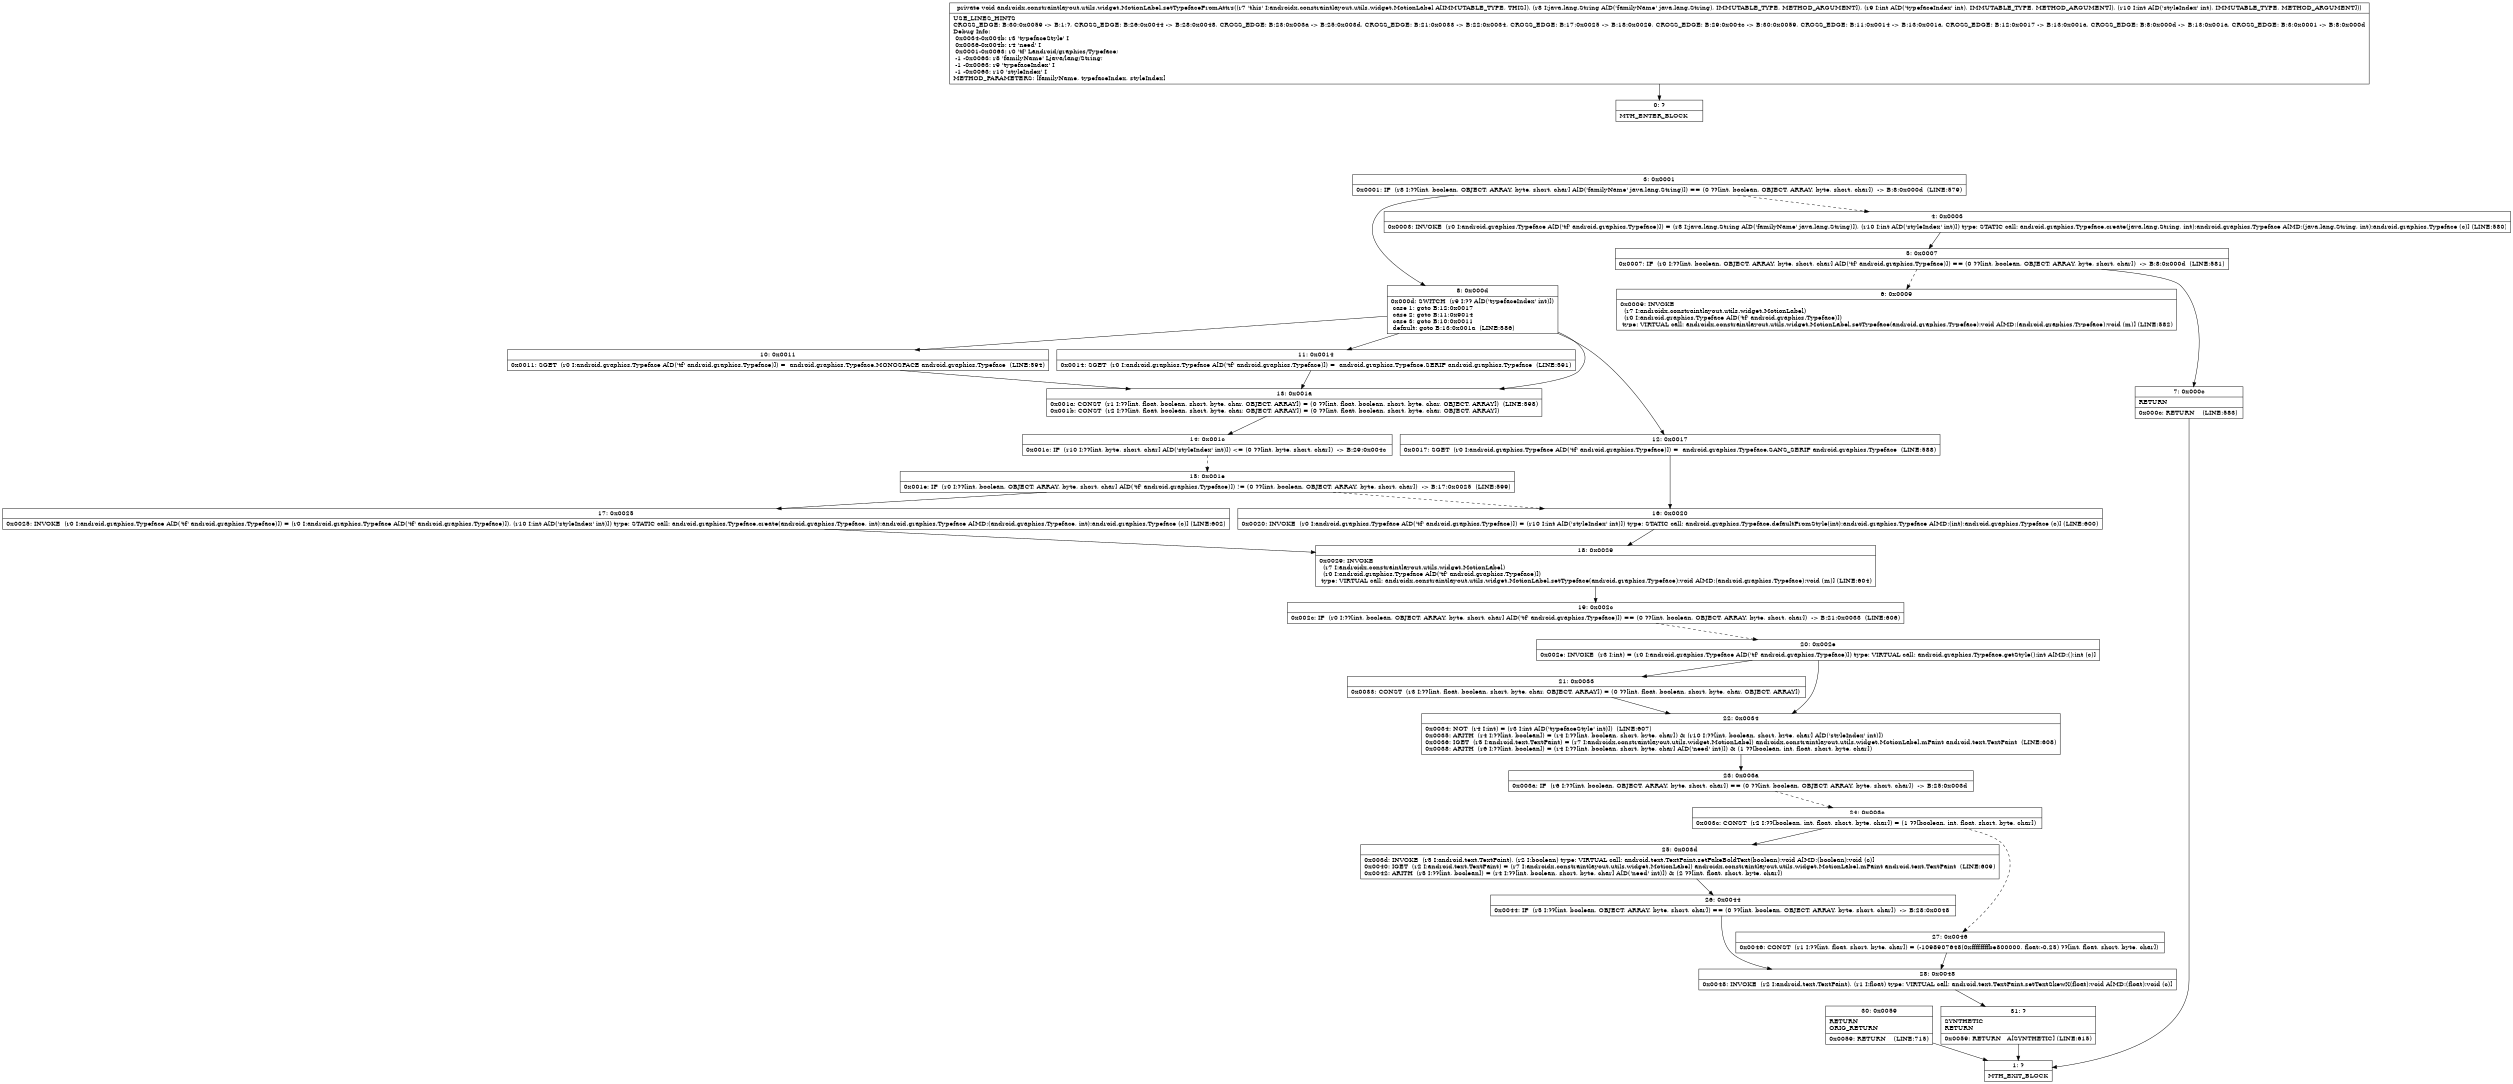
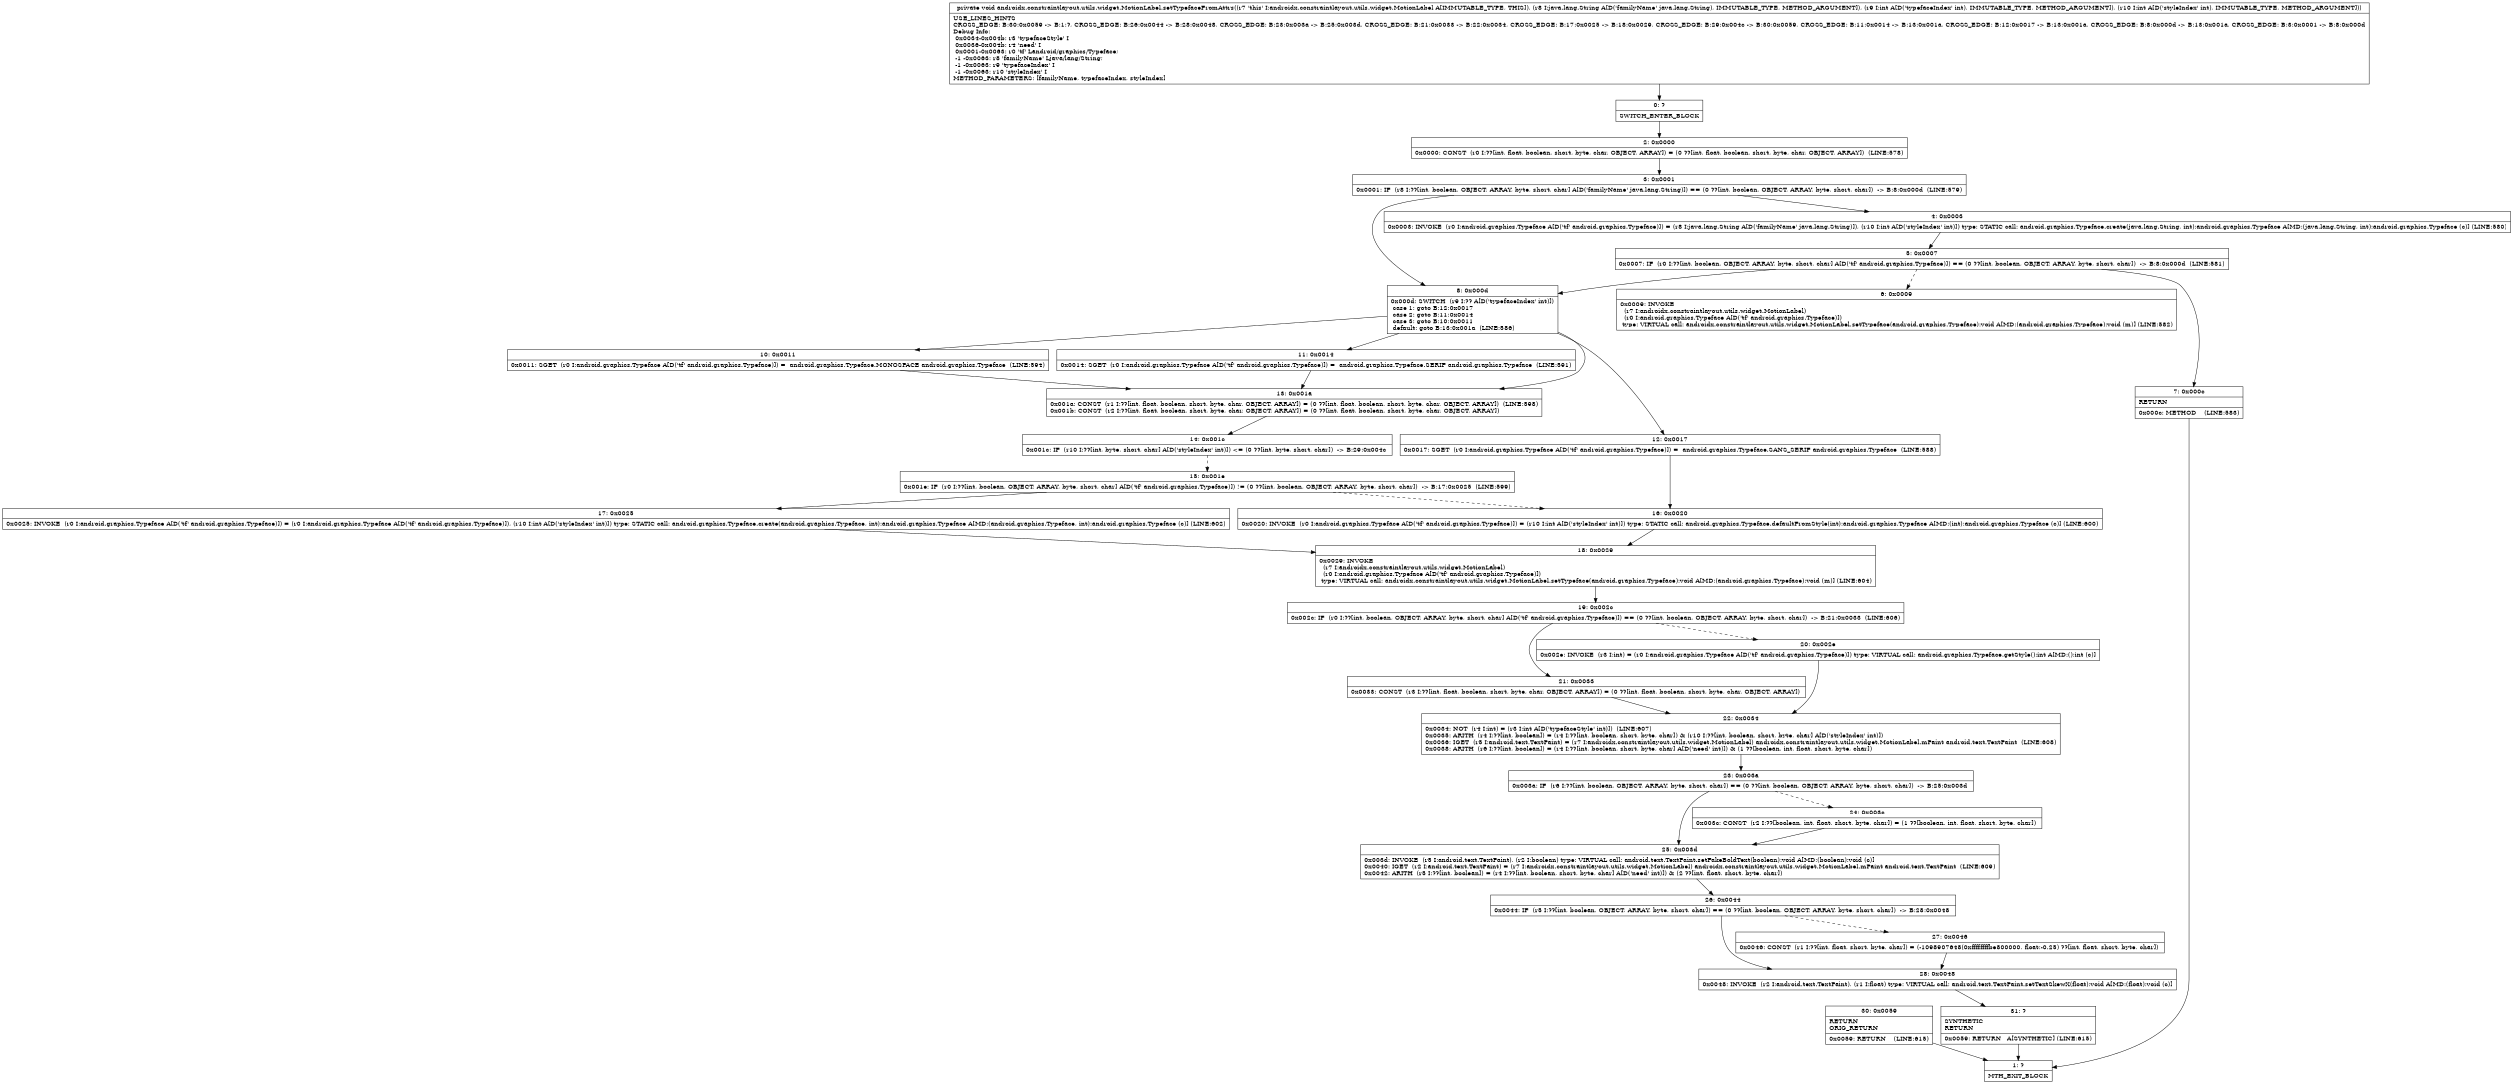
(1654, 116) -> (1659, 116)
none -> (1659, 148)
(1801, 203) -> (1801, 203)
none -> (1669, 279)
(1432, 315) -> (1432, 315)
(2188, 413) -> (2189, 413)
(1699, 668) -> (1529, 647)
none -> (1686, 811)
(2009, 872) -> (1834, 924)
(1879, 1039) -> (1879, 1039)
